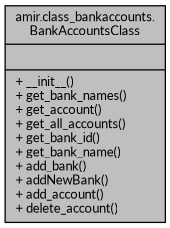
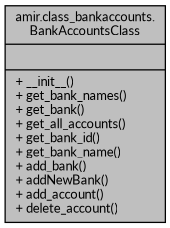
(59, 110) -> (51, 110)
